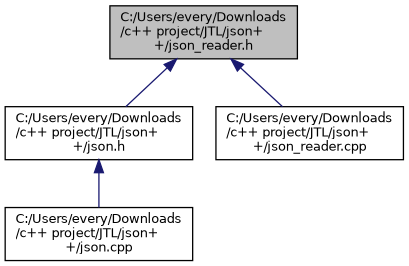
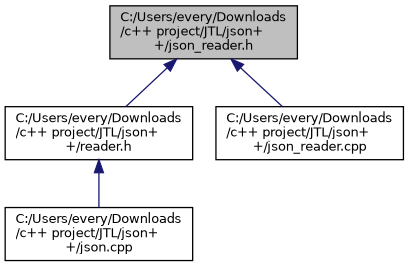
(99, 133) -> (99, 133)
